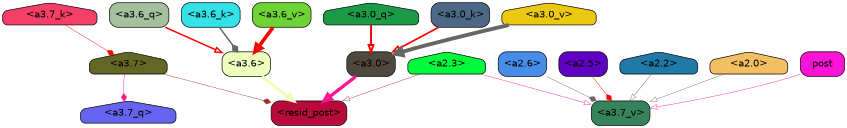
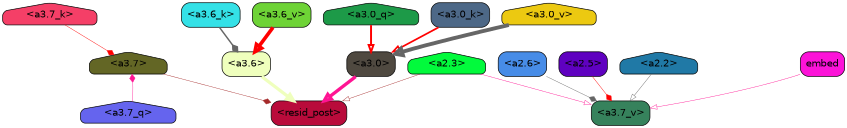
(139, 15) -> none
(749, 64) -> none
(822, 64) -> (822, 64)
(124, 84) -> (133, 92)
